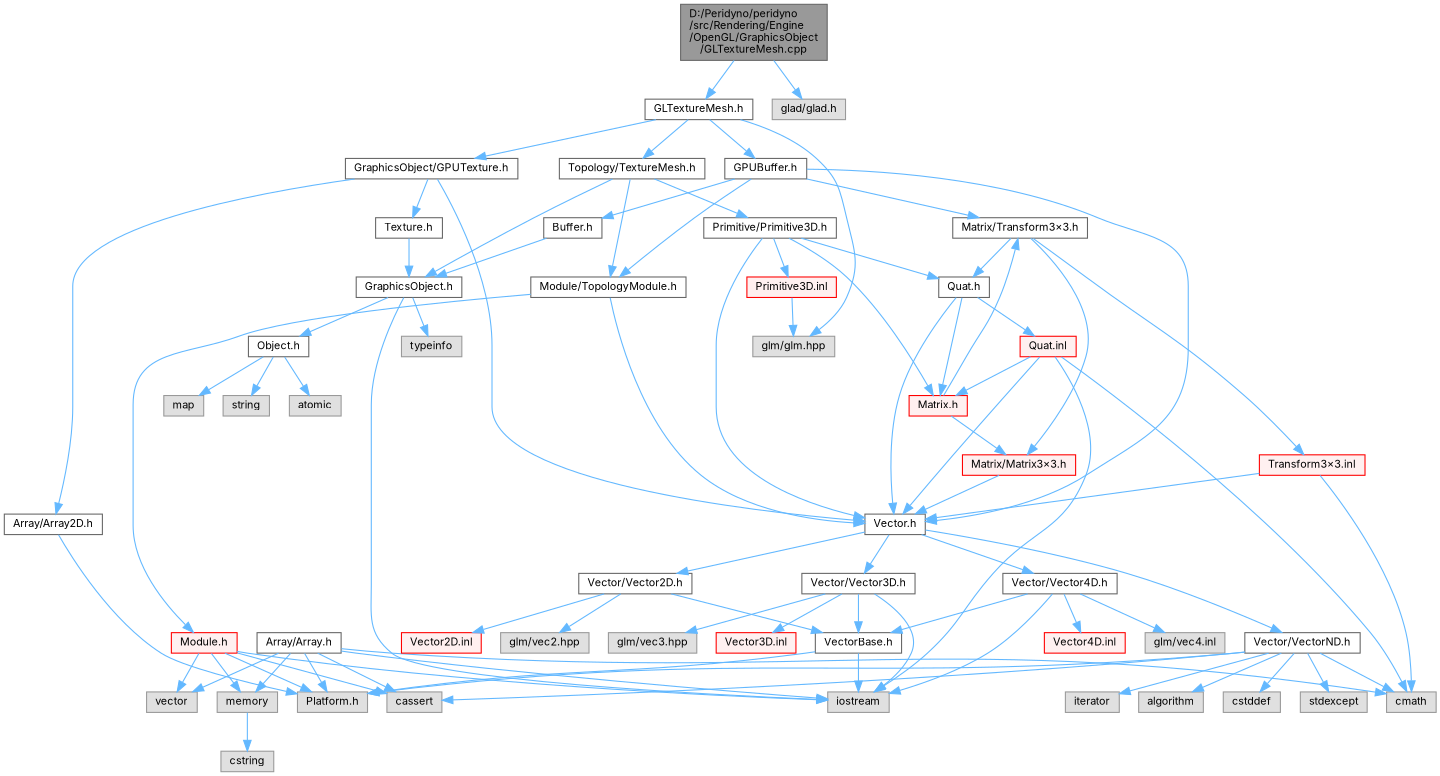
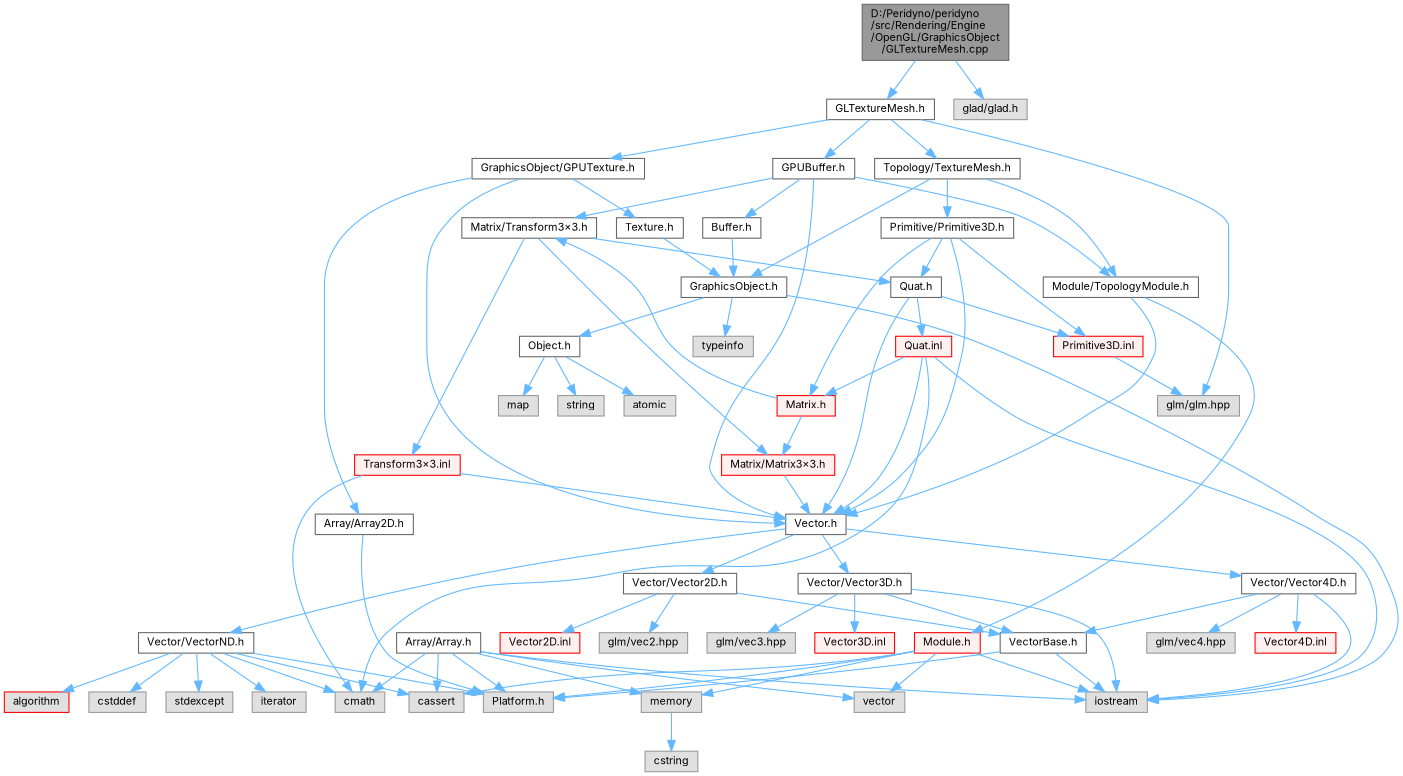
(952, 341) -> (1000, 315)
(1185, 643) -> (1191, 643)
(1171, 702) -> (37, 702)
